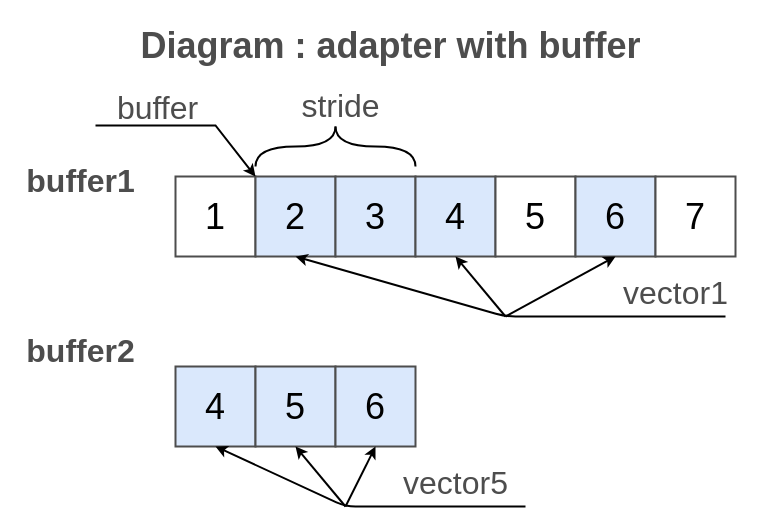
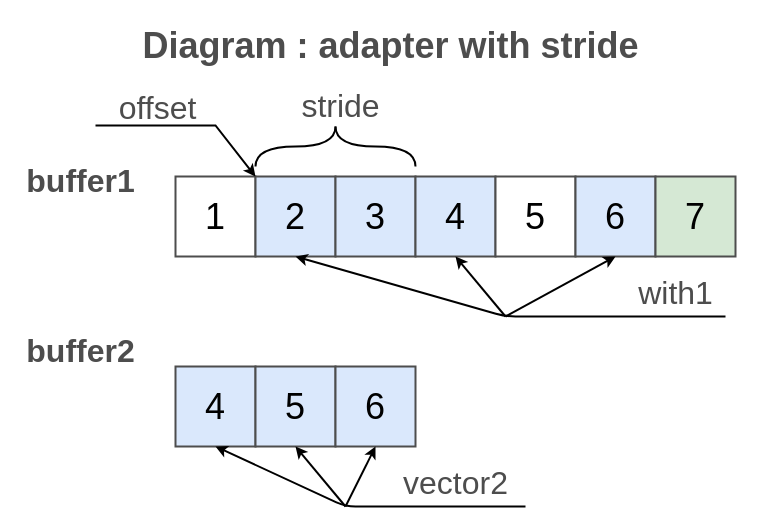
(391, 46) -> (391, 46)
(158, 109) -> (158, 109)
(696, 217) -> (696, 217)
(676, 294) -> (676, 294)
(456, 484) -> (456, 484)
